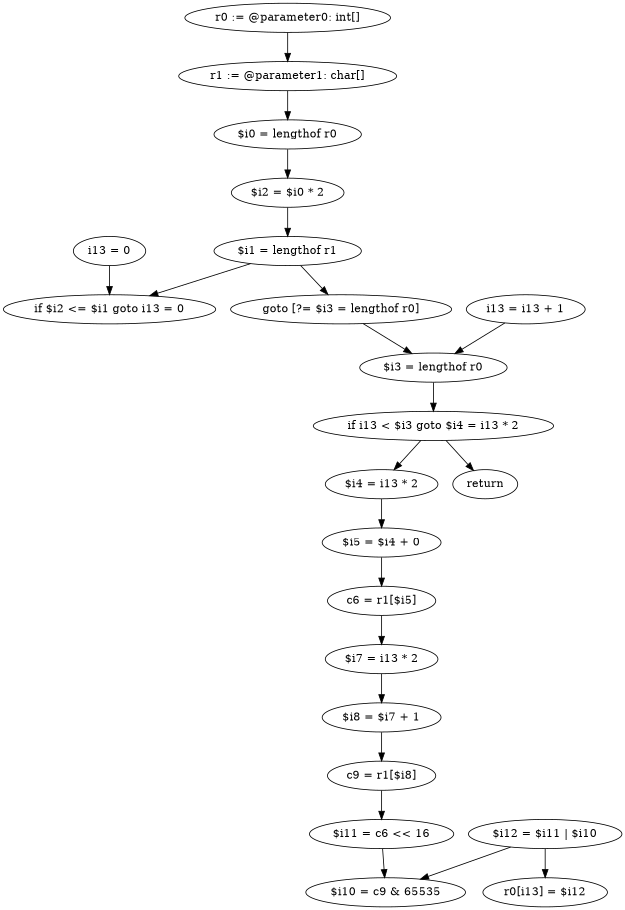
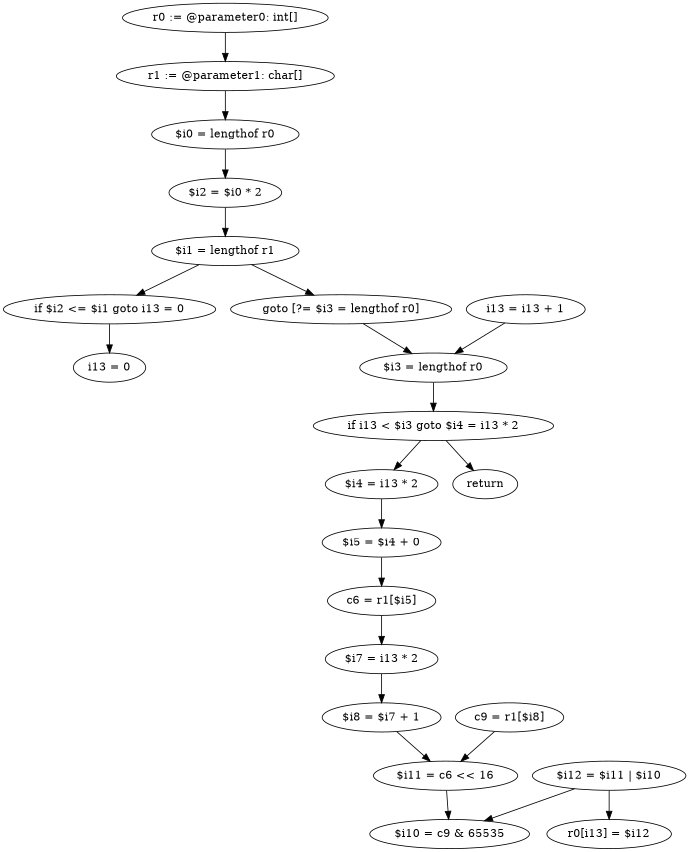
(110, 276) -> (110, 334)
(382, 743) -> (410, 744)
